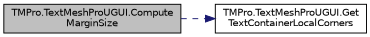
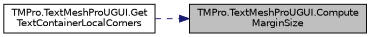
(193, 19) -> (167, 19)
